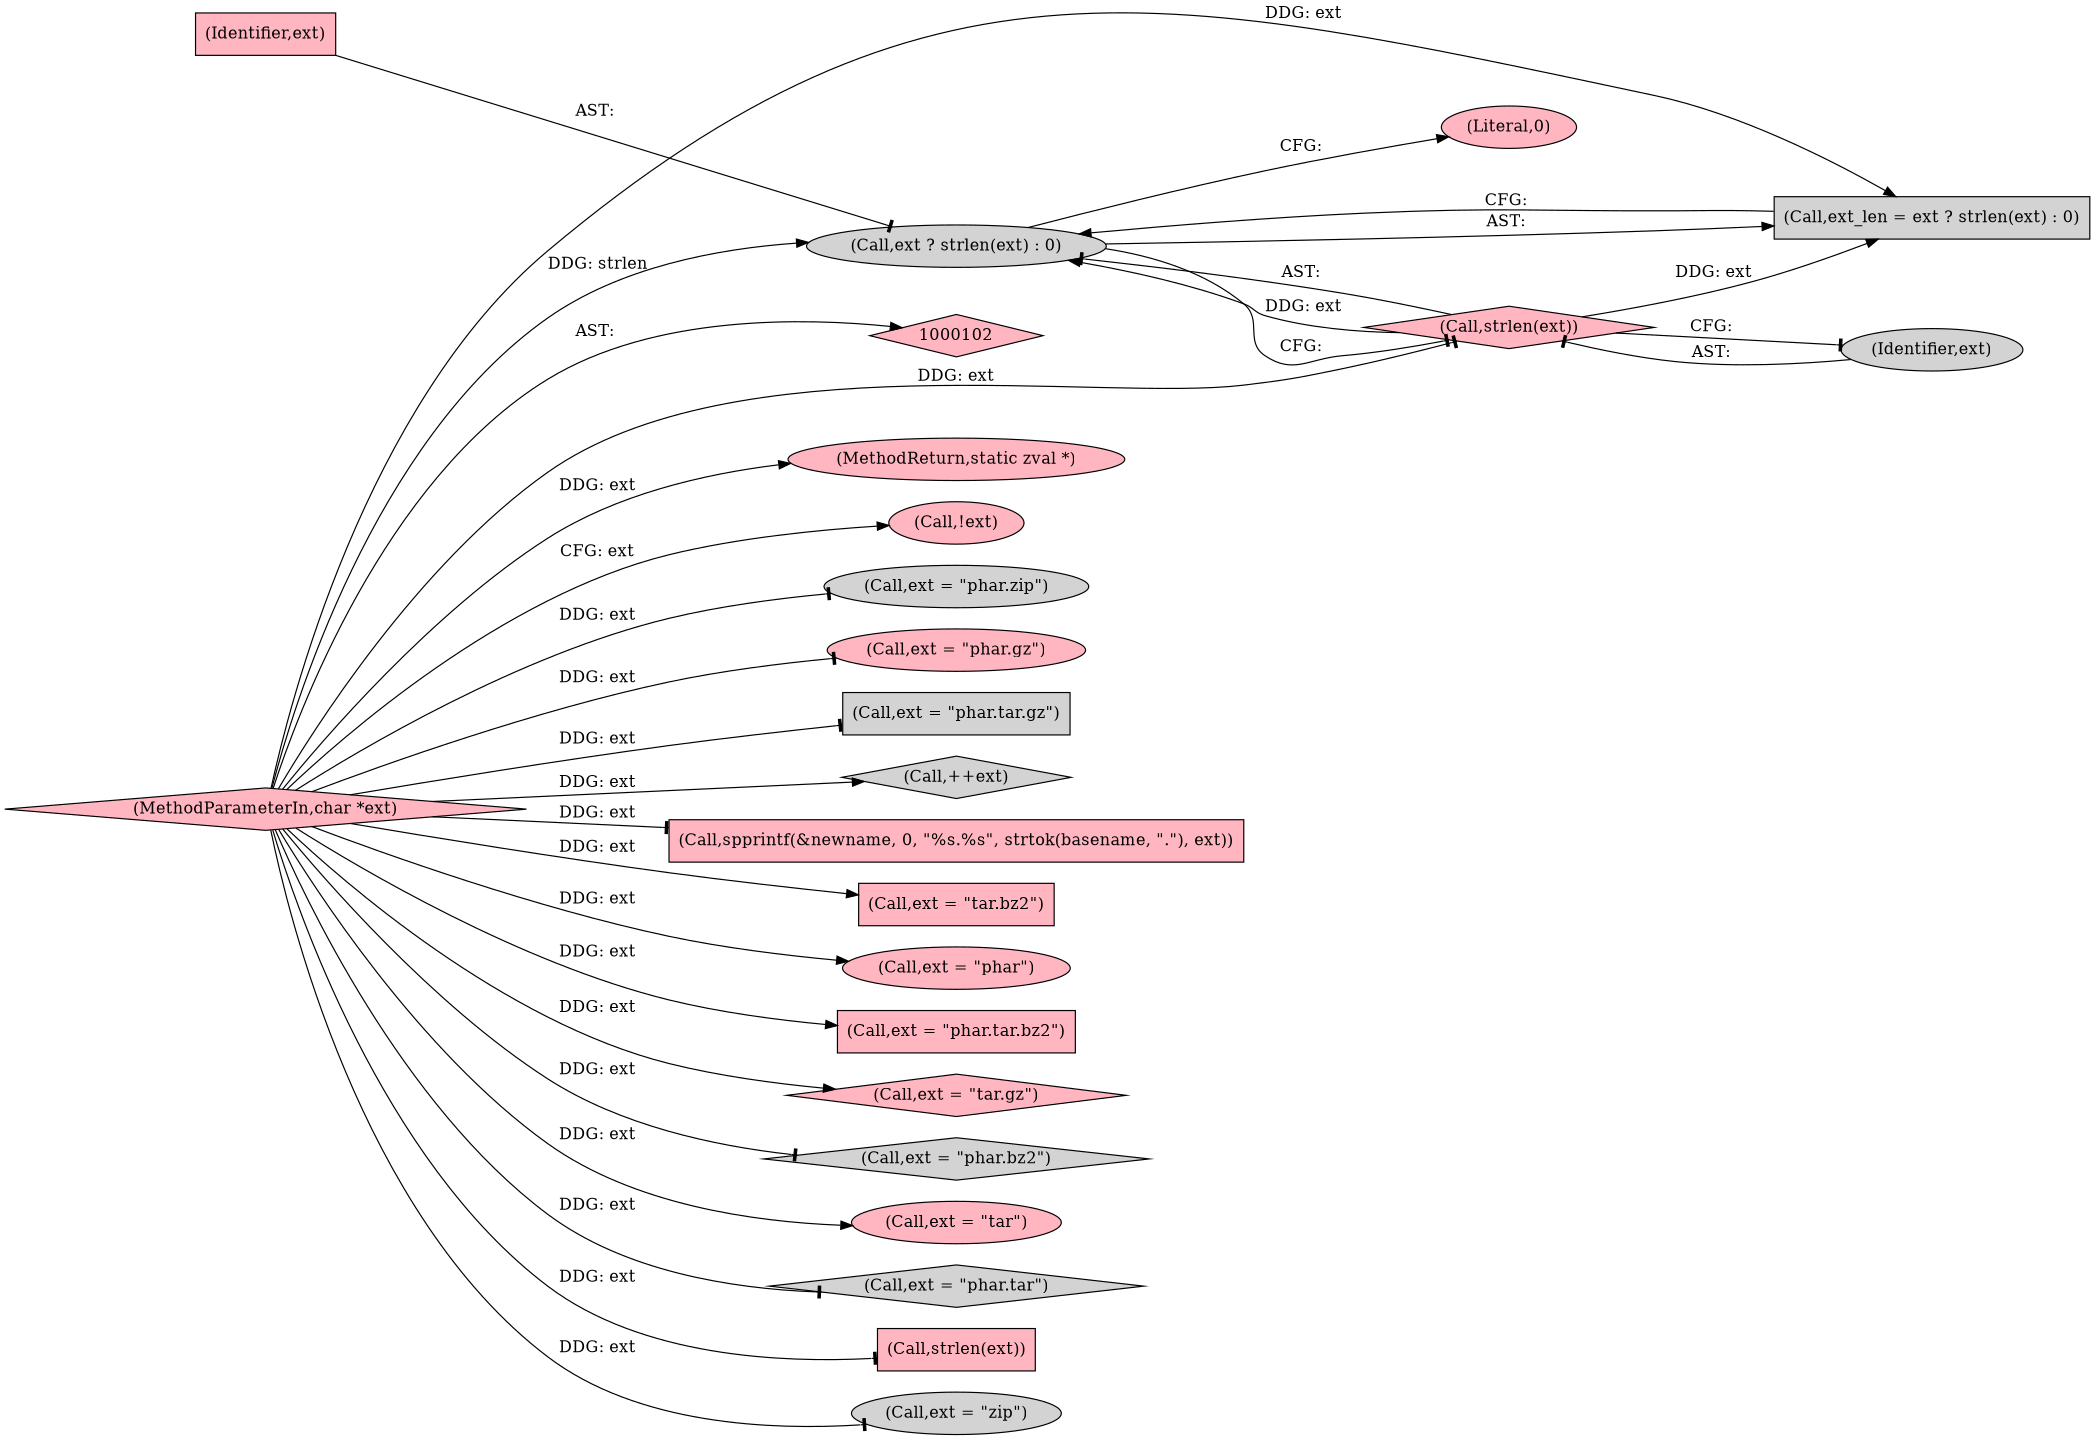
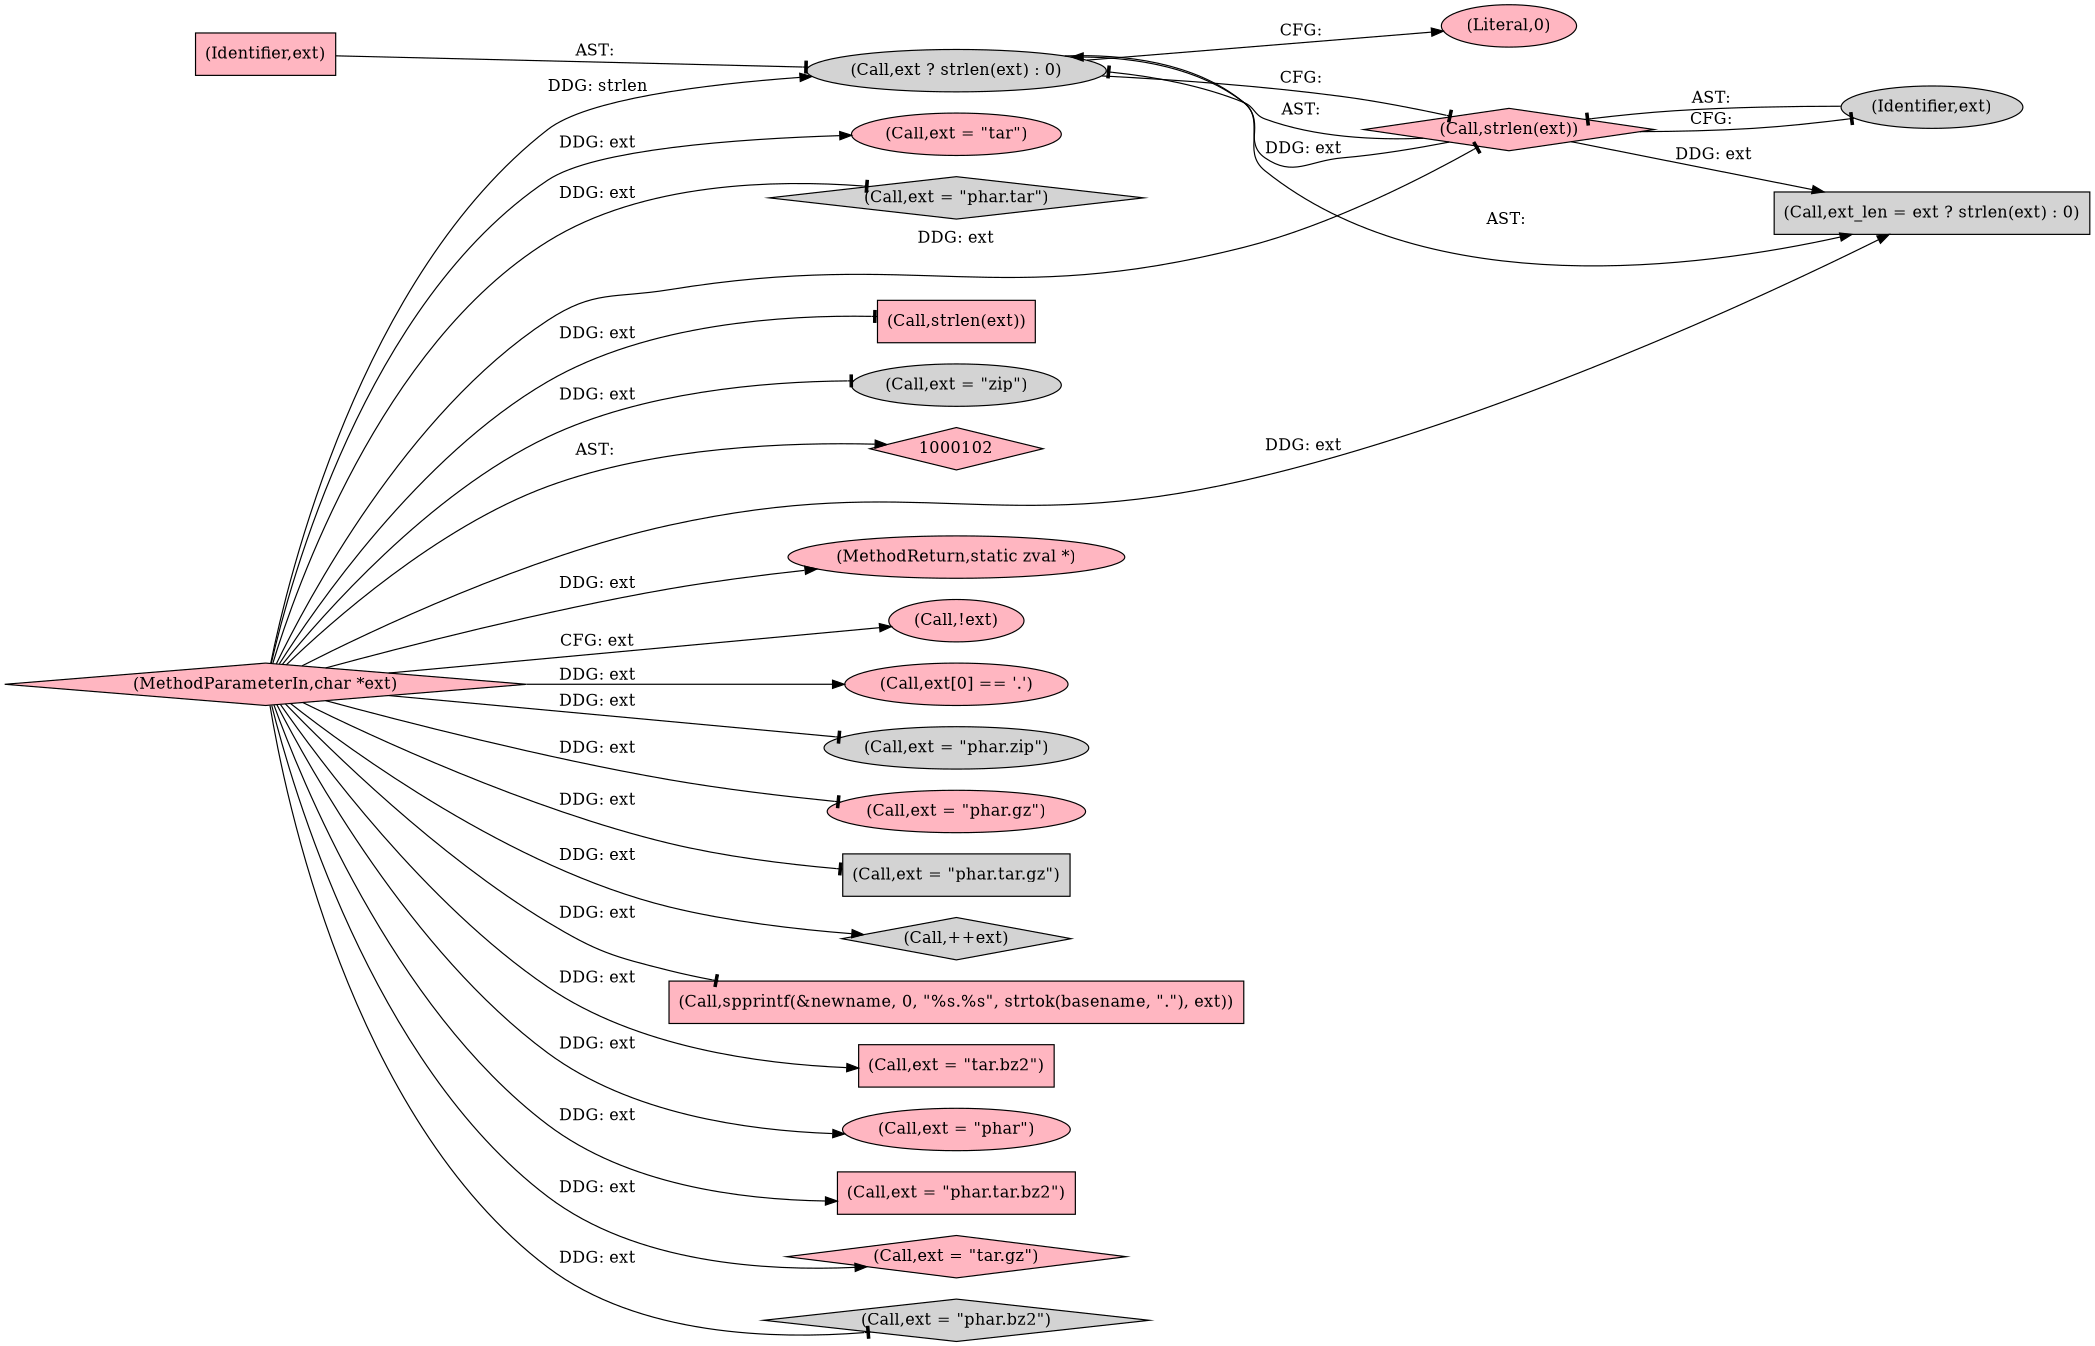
(1432, 211) -> none
none -> (956, 684)
